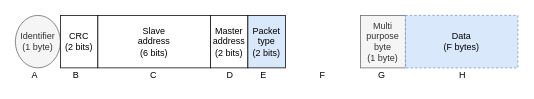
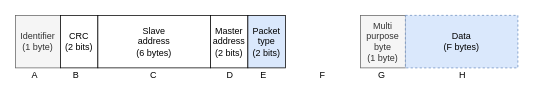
(38, 42) -> (38, 42)
(154, 42) -> (154, 42)
